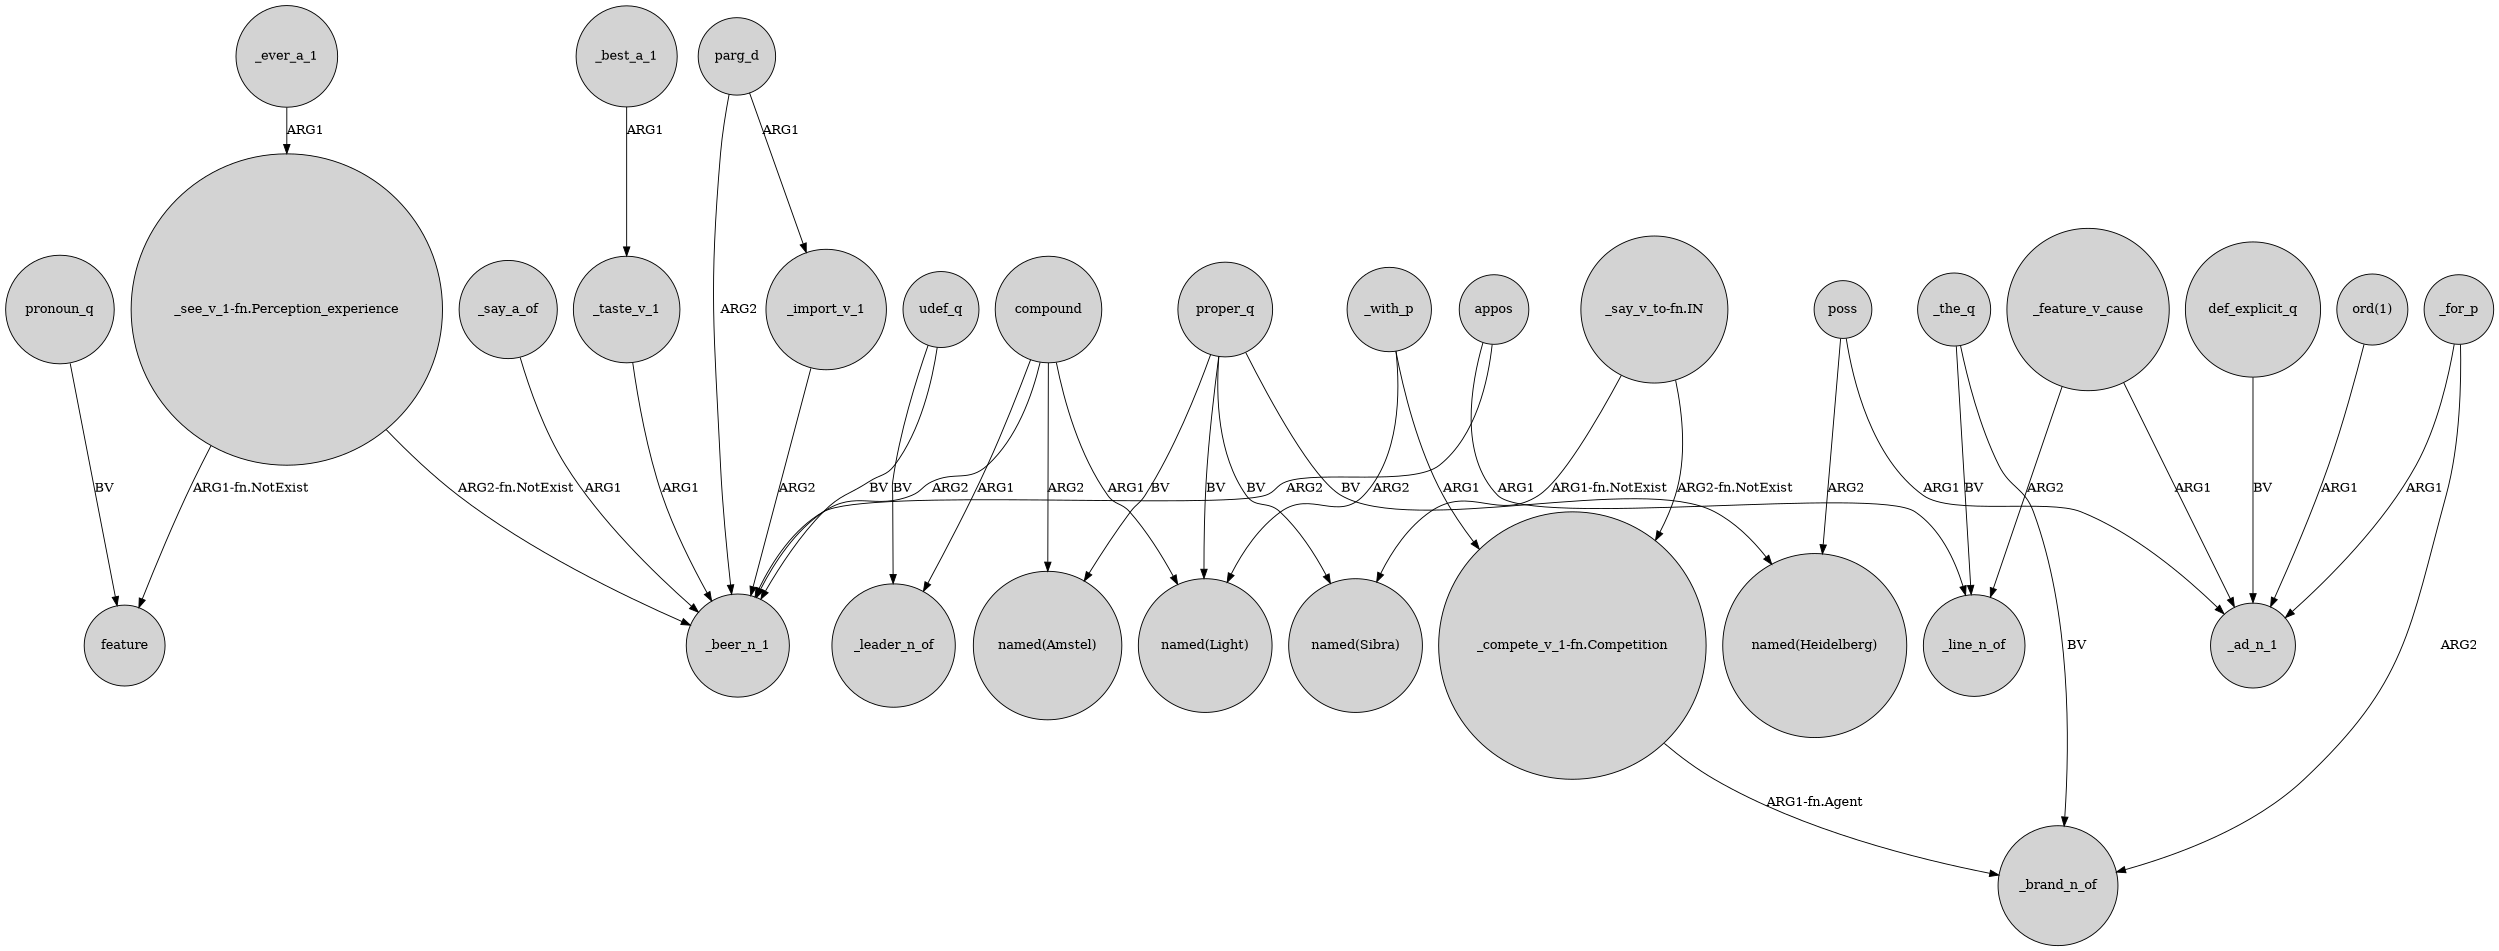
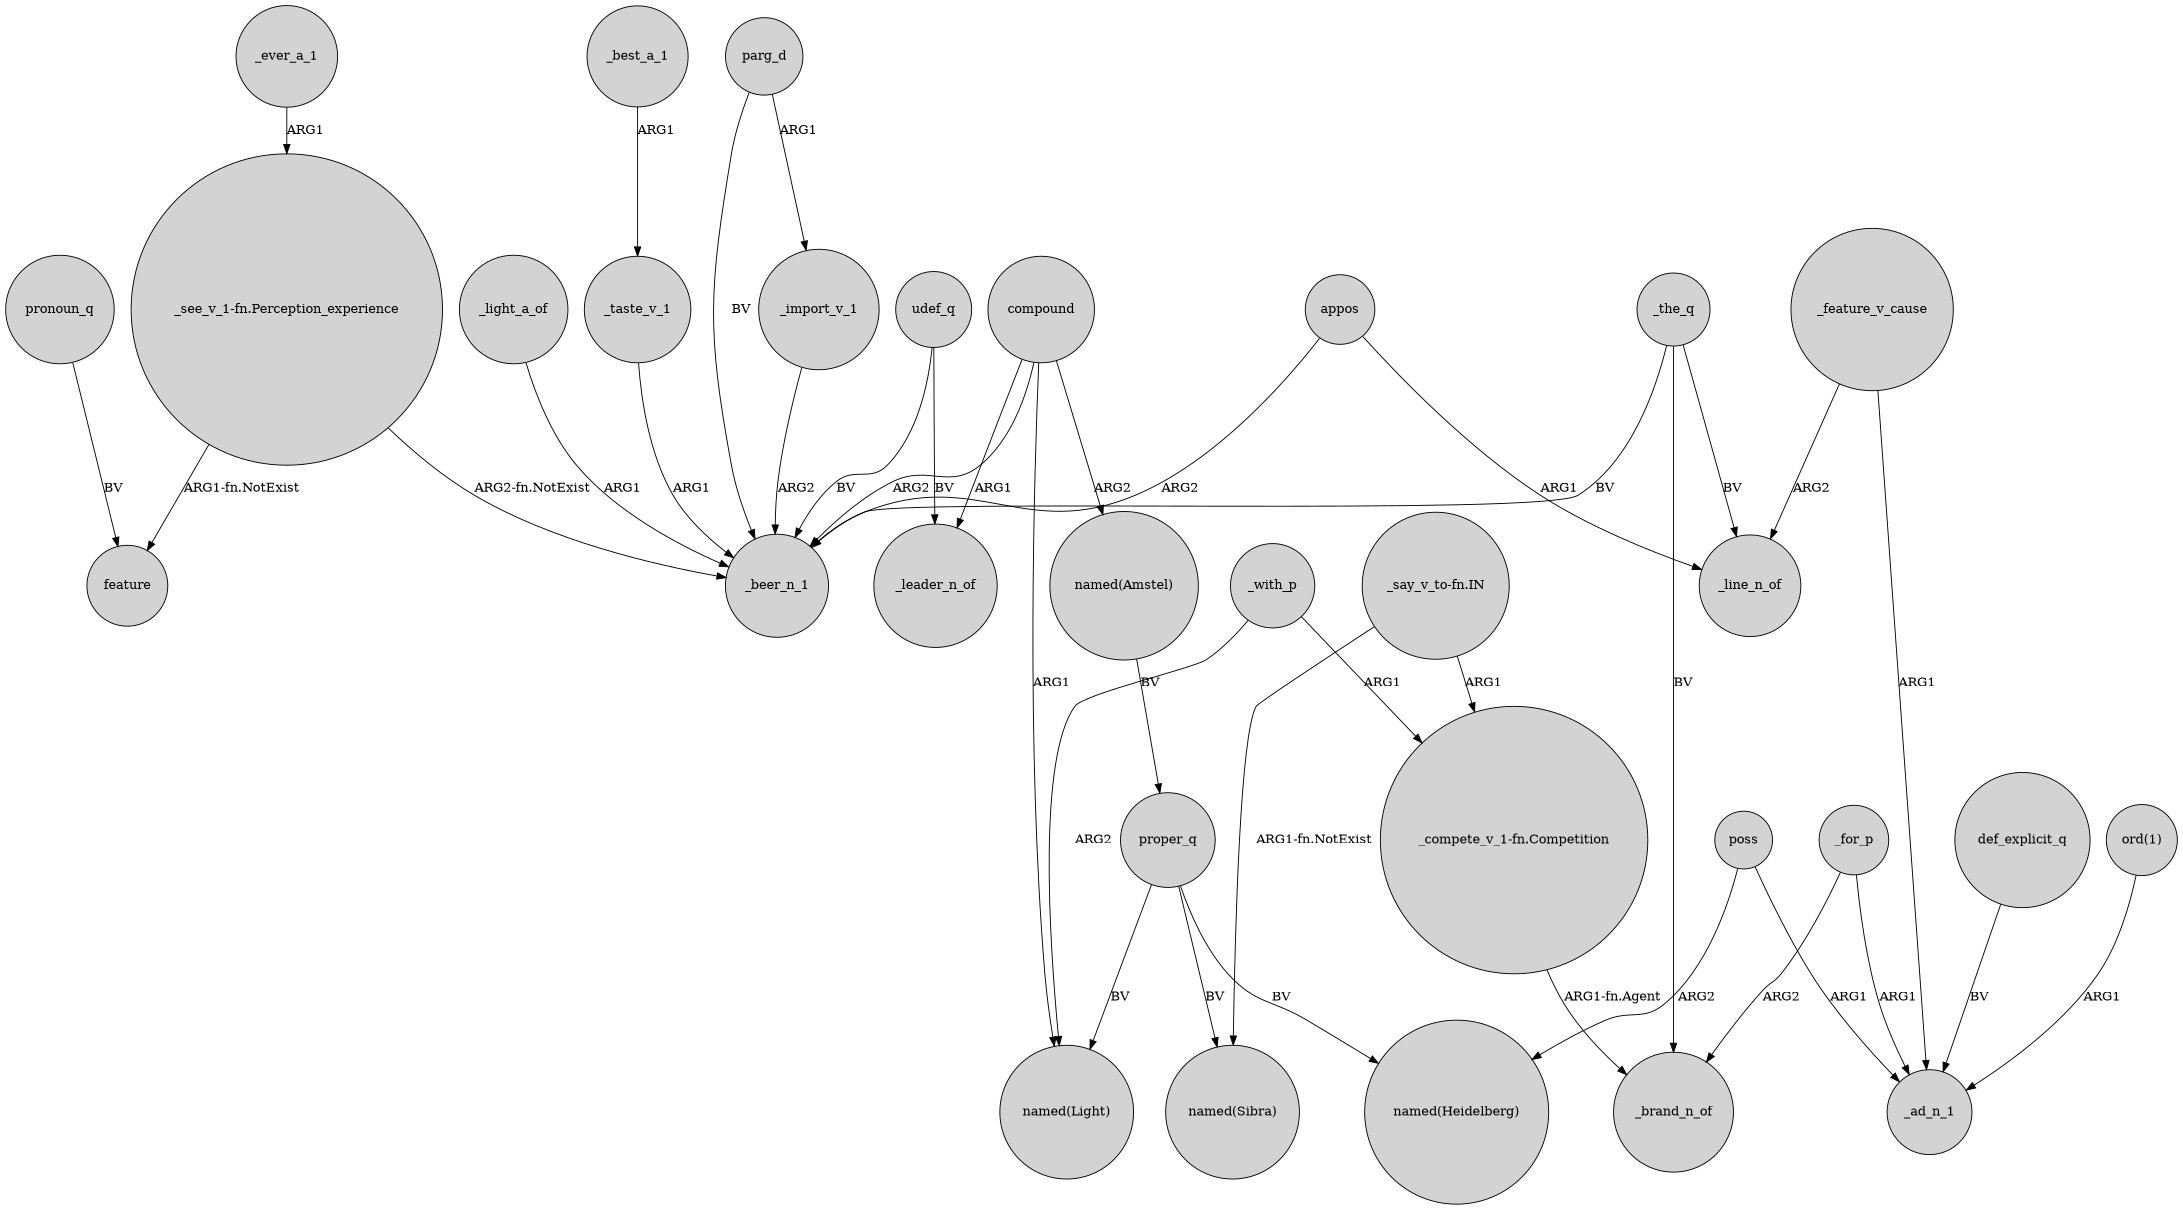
(508, 310) -> (514, 310)
(739, 310) -> (741, 310)
(1160, 470) -> (1147, 722)
(1735, 488) -> (1484, 683)
none -> (1283, 506)
